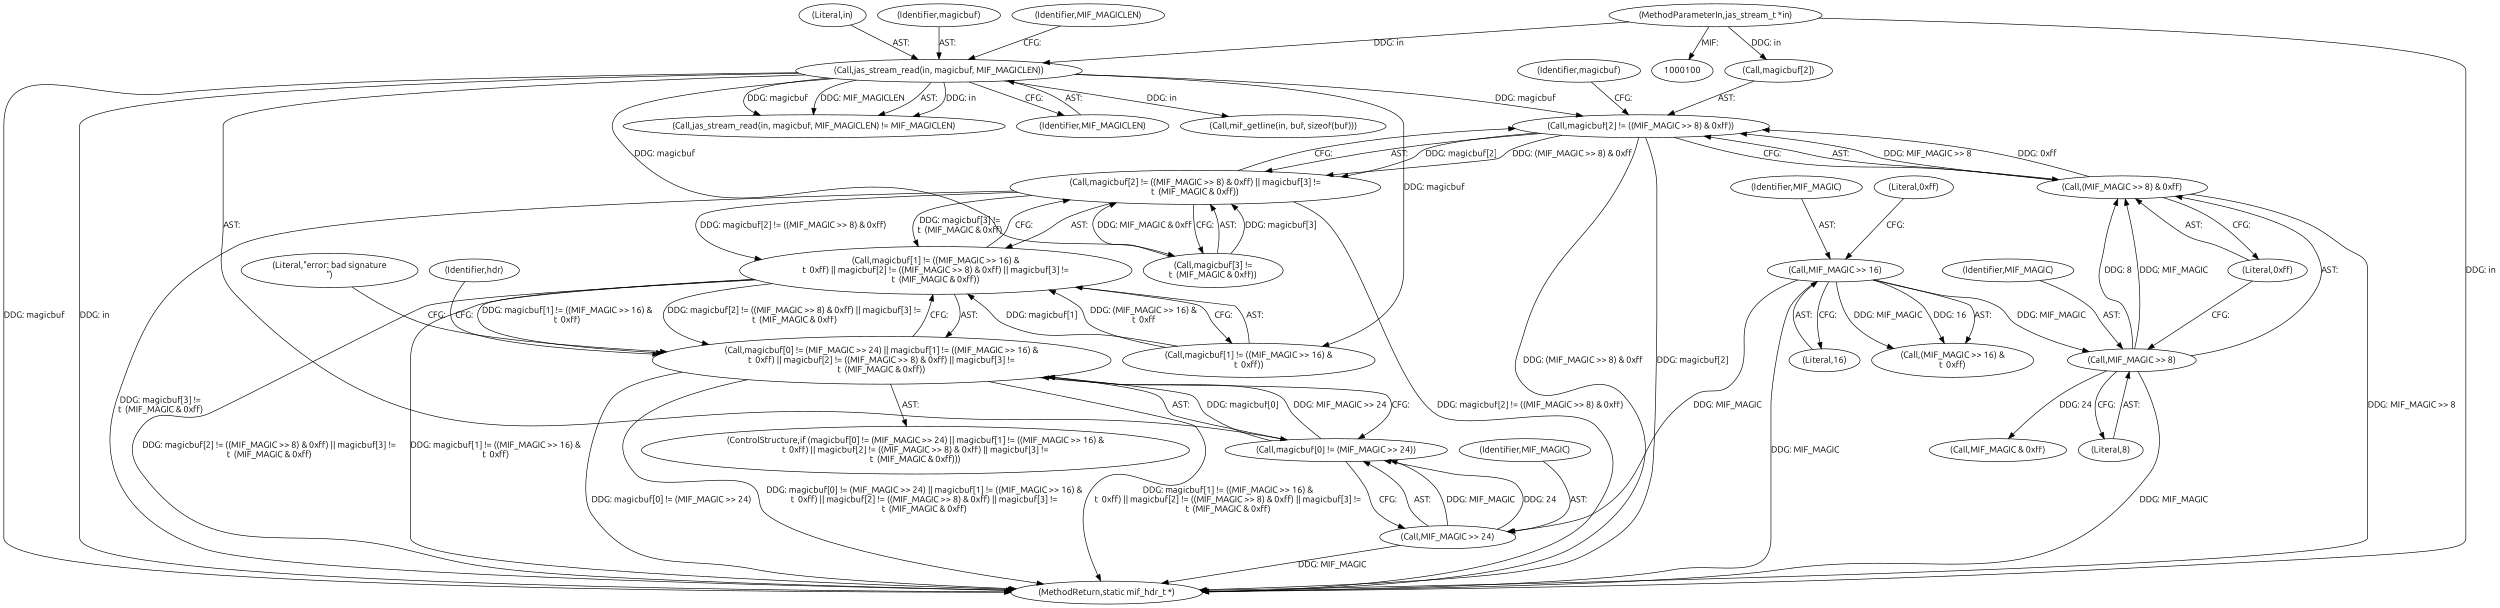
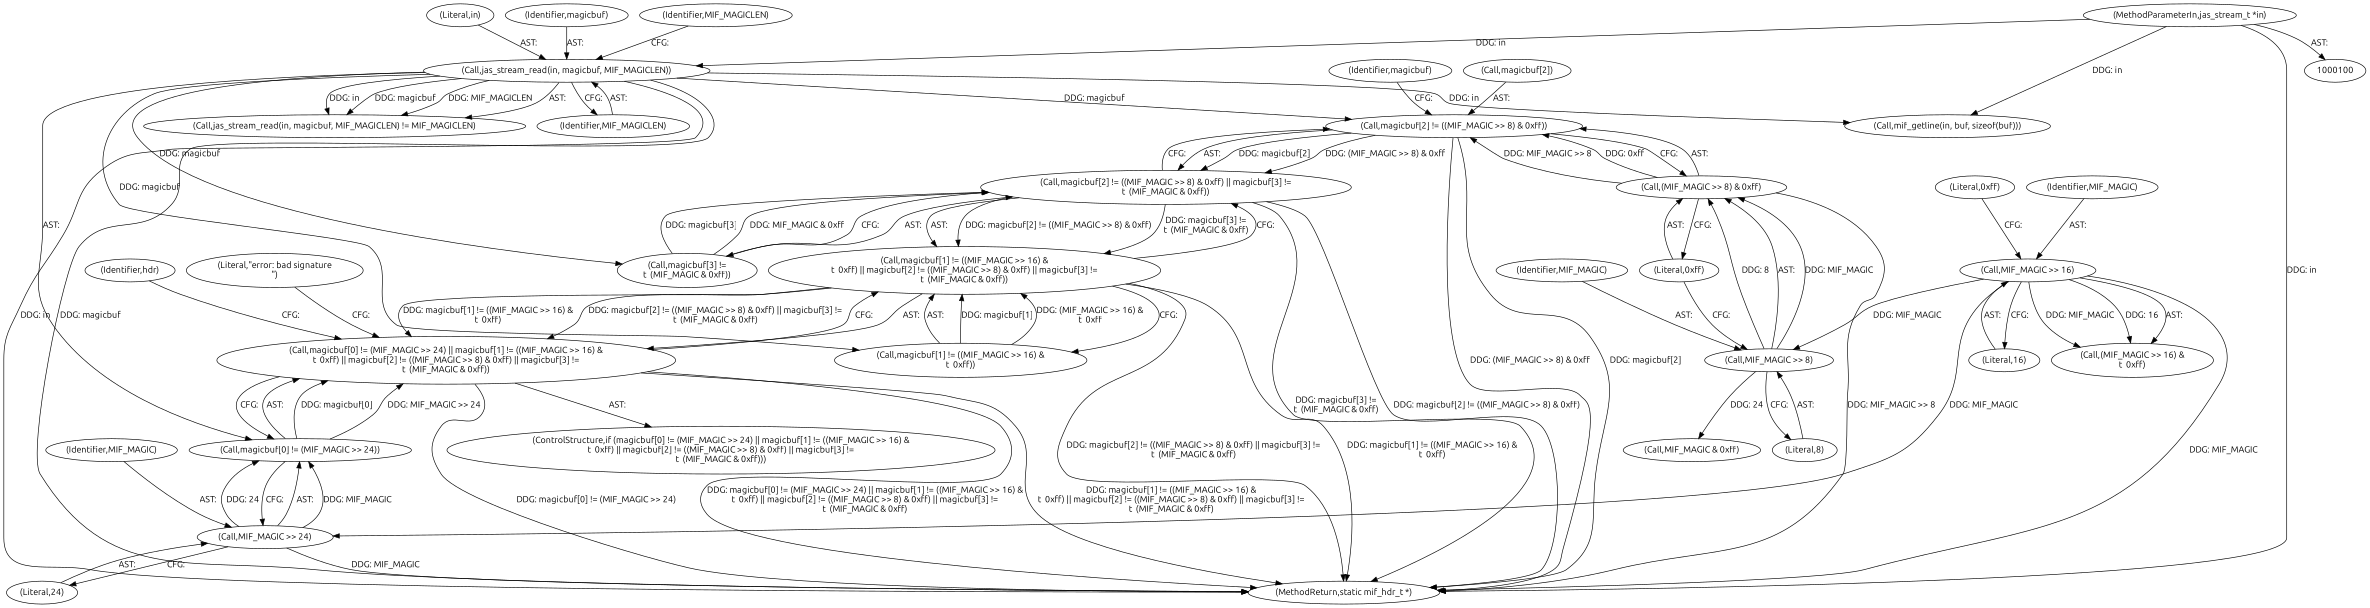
(1745, 41) -> (2072, 69)
(1711, 43) -> (2321, 43)
(1748, 573) -> none
none -> (42, 593)
